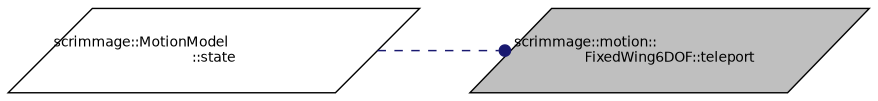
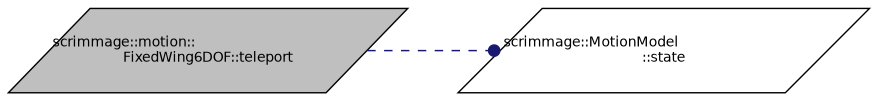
(438, 51) -> (428, 51)
